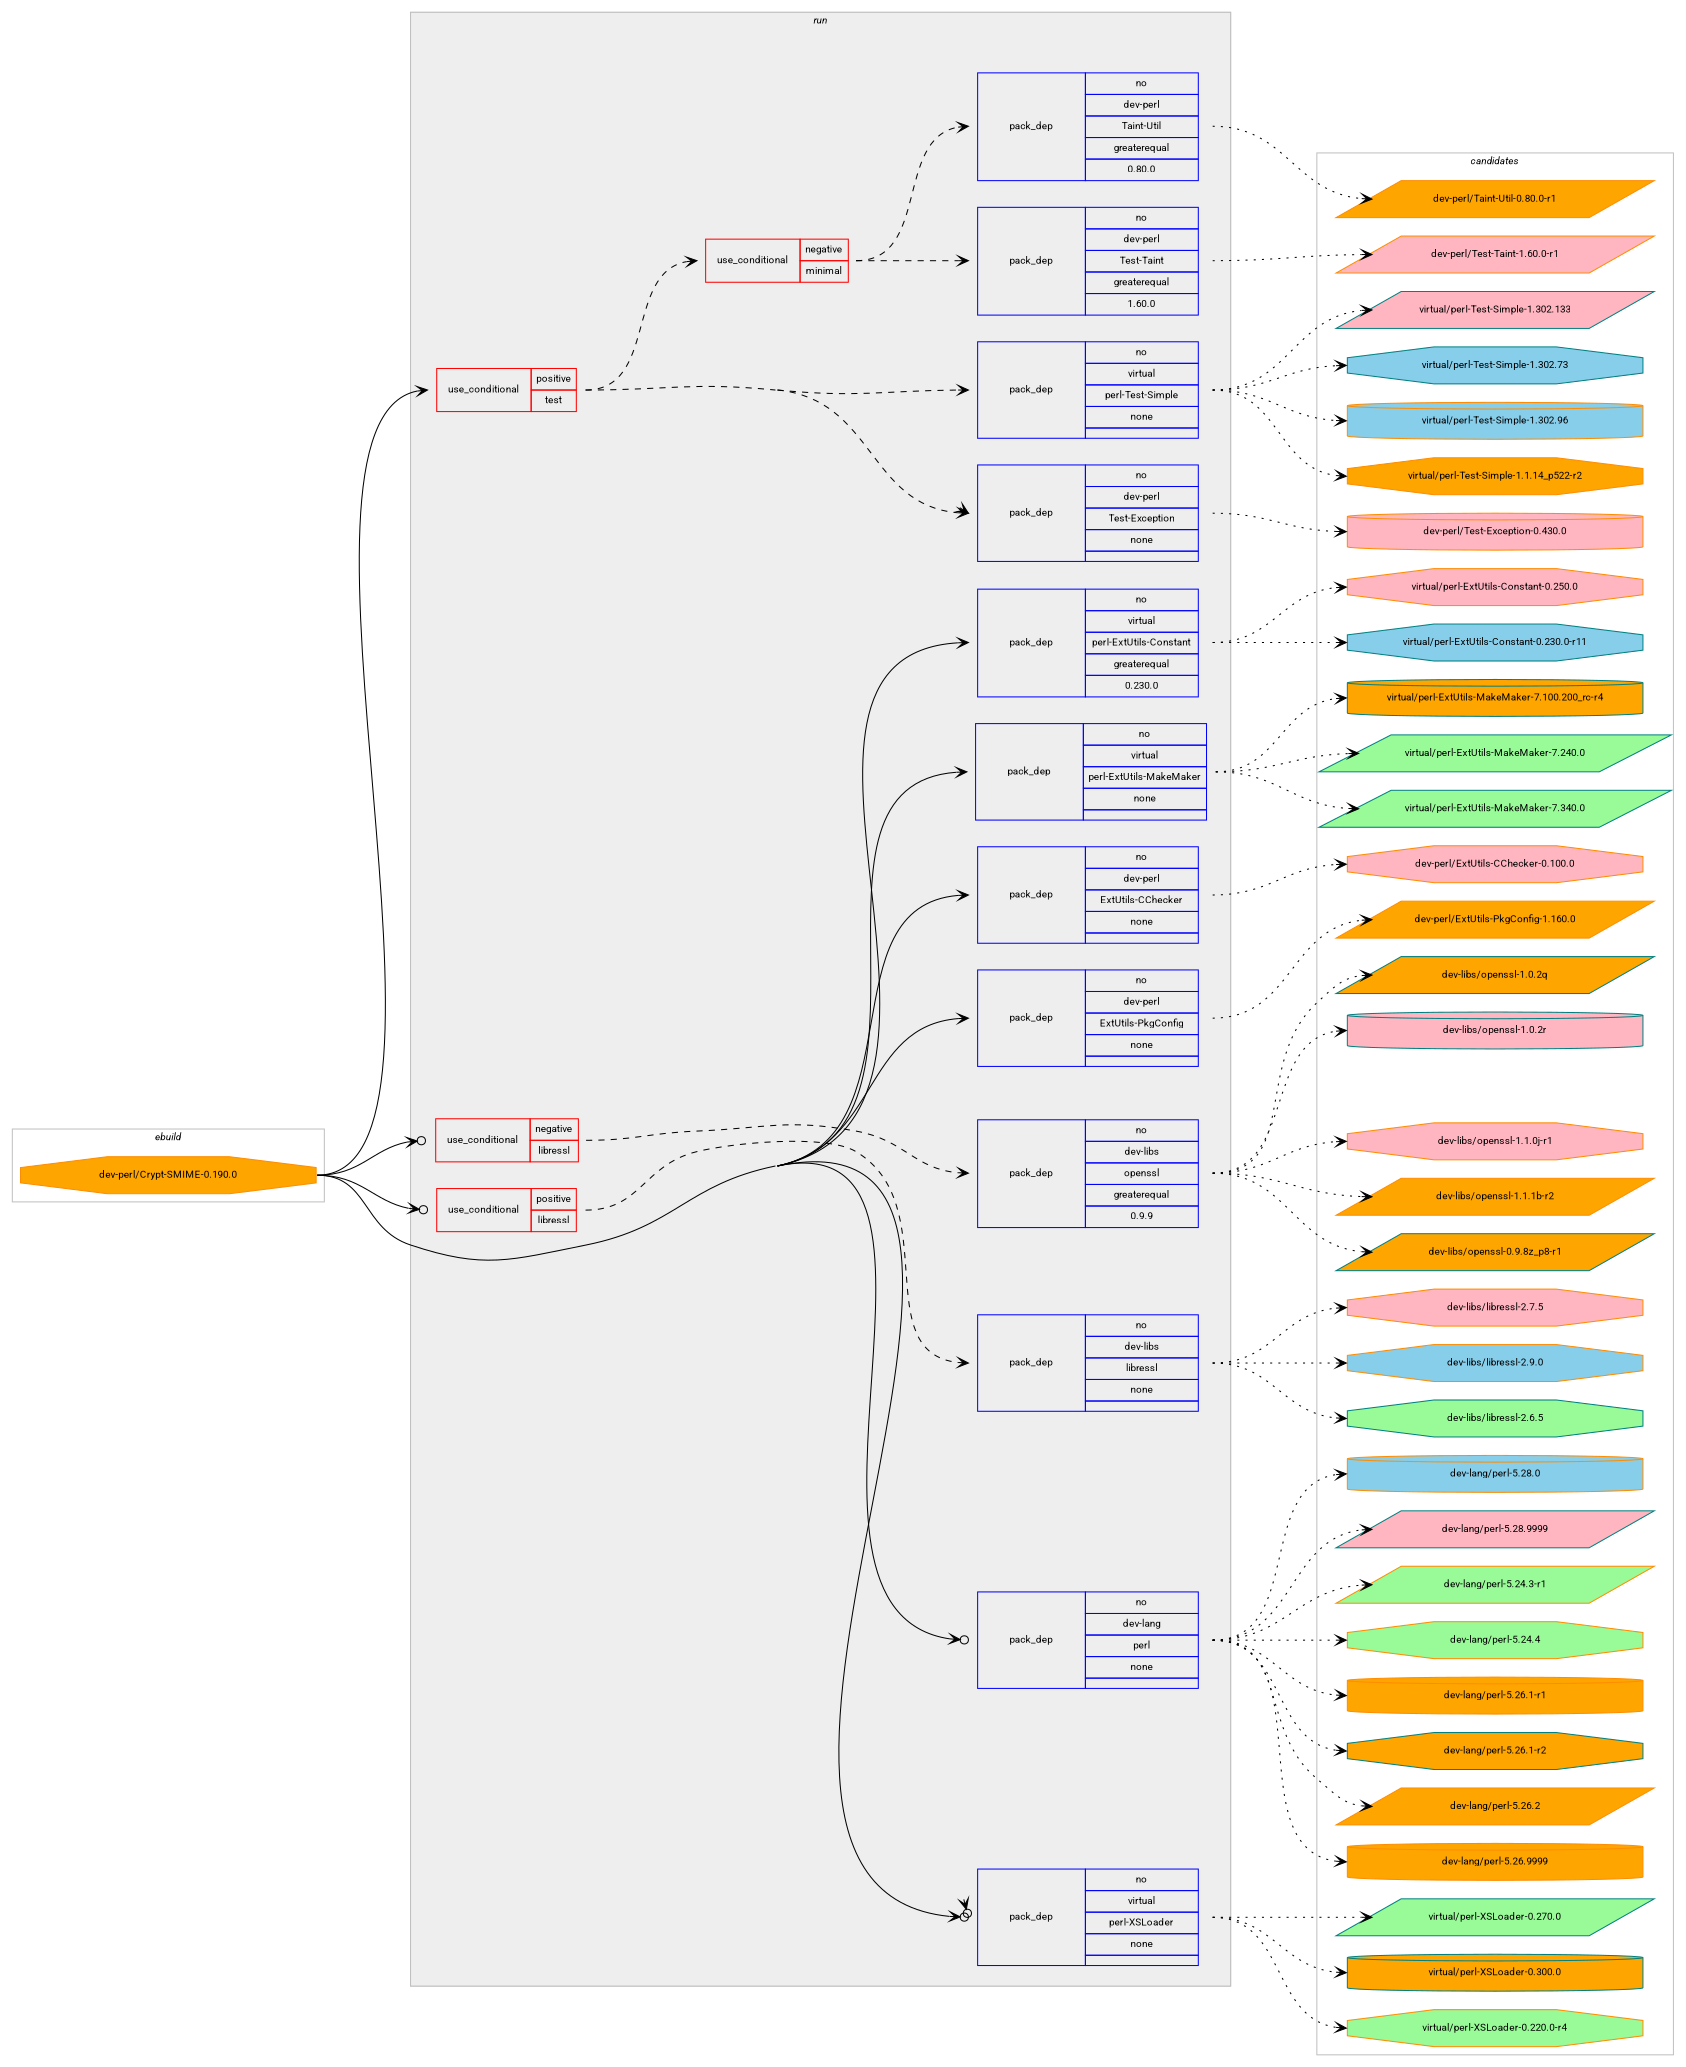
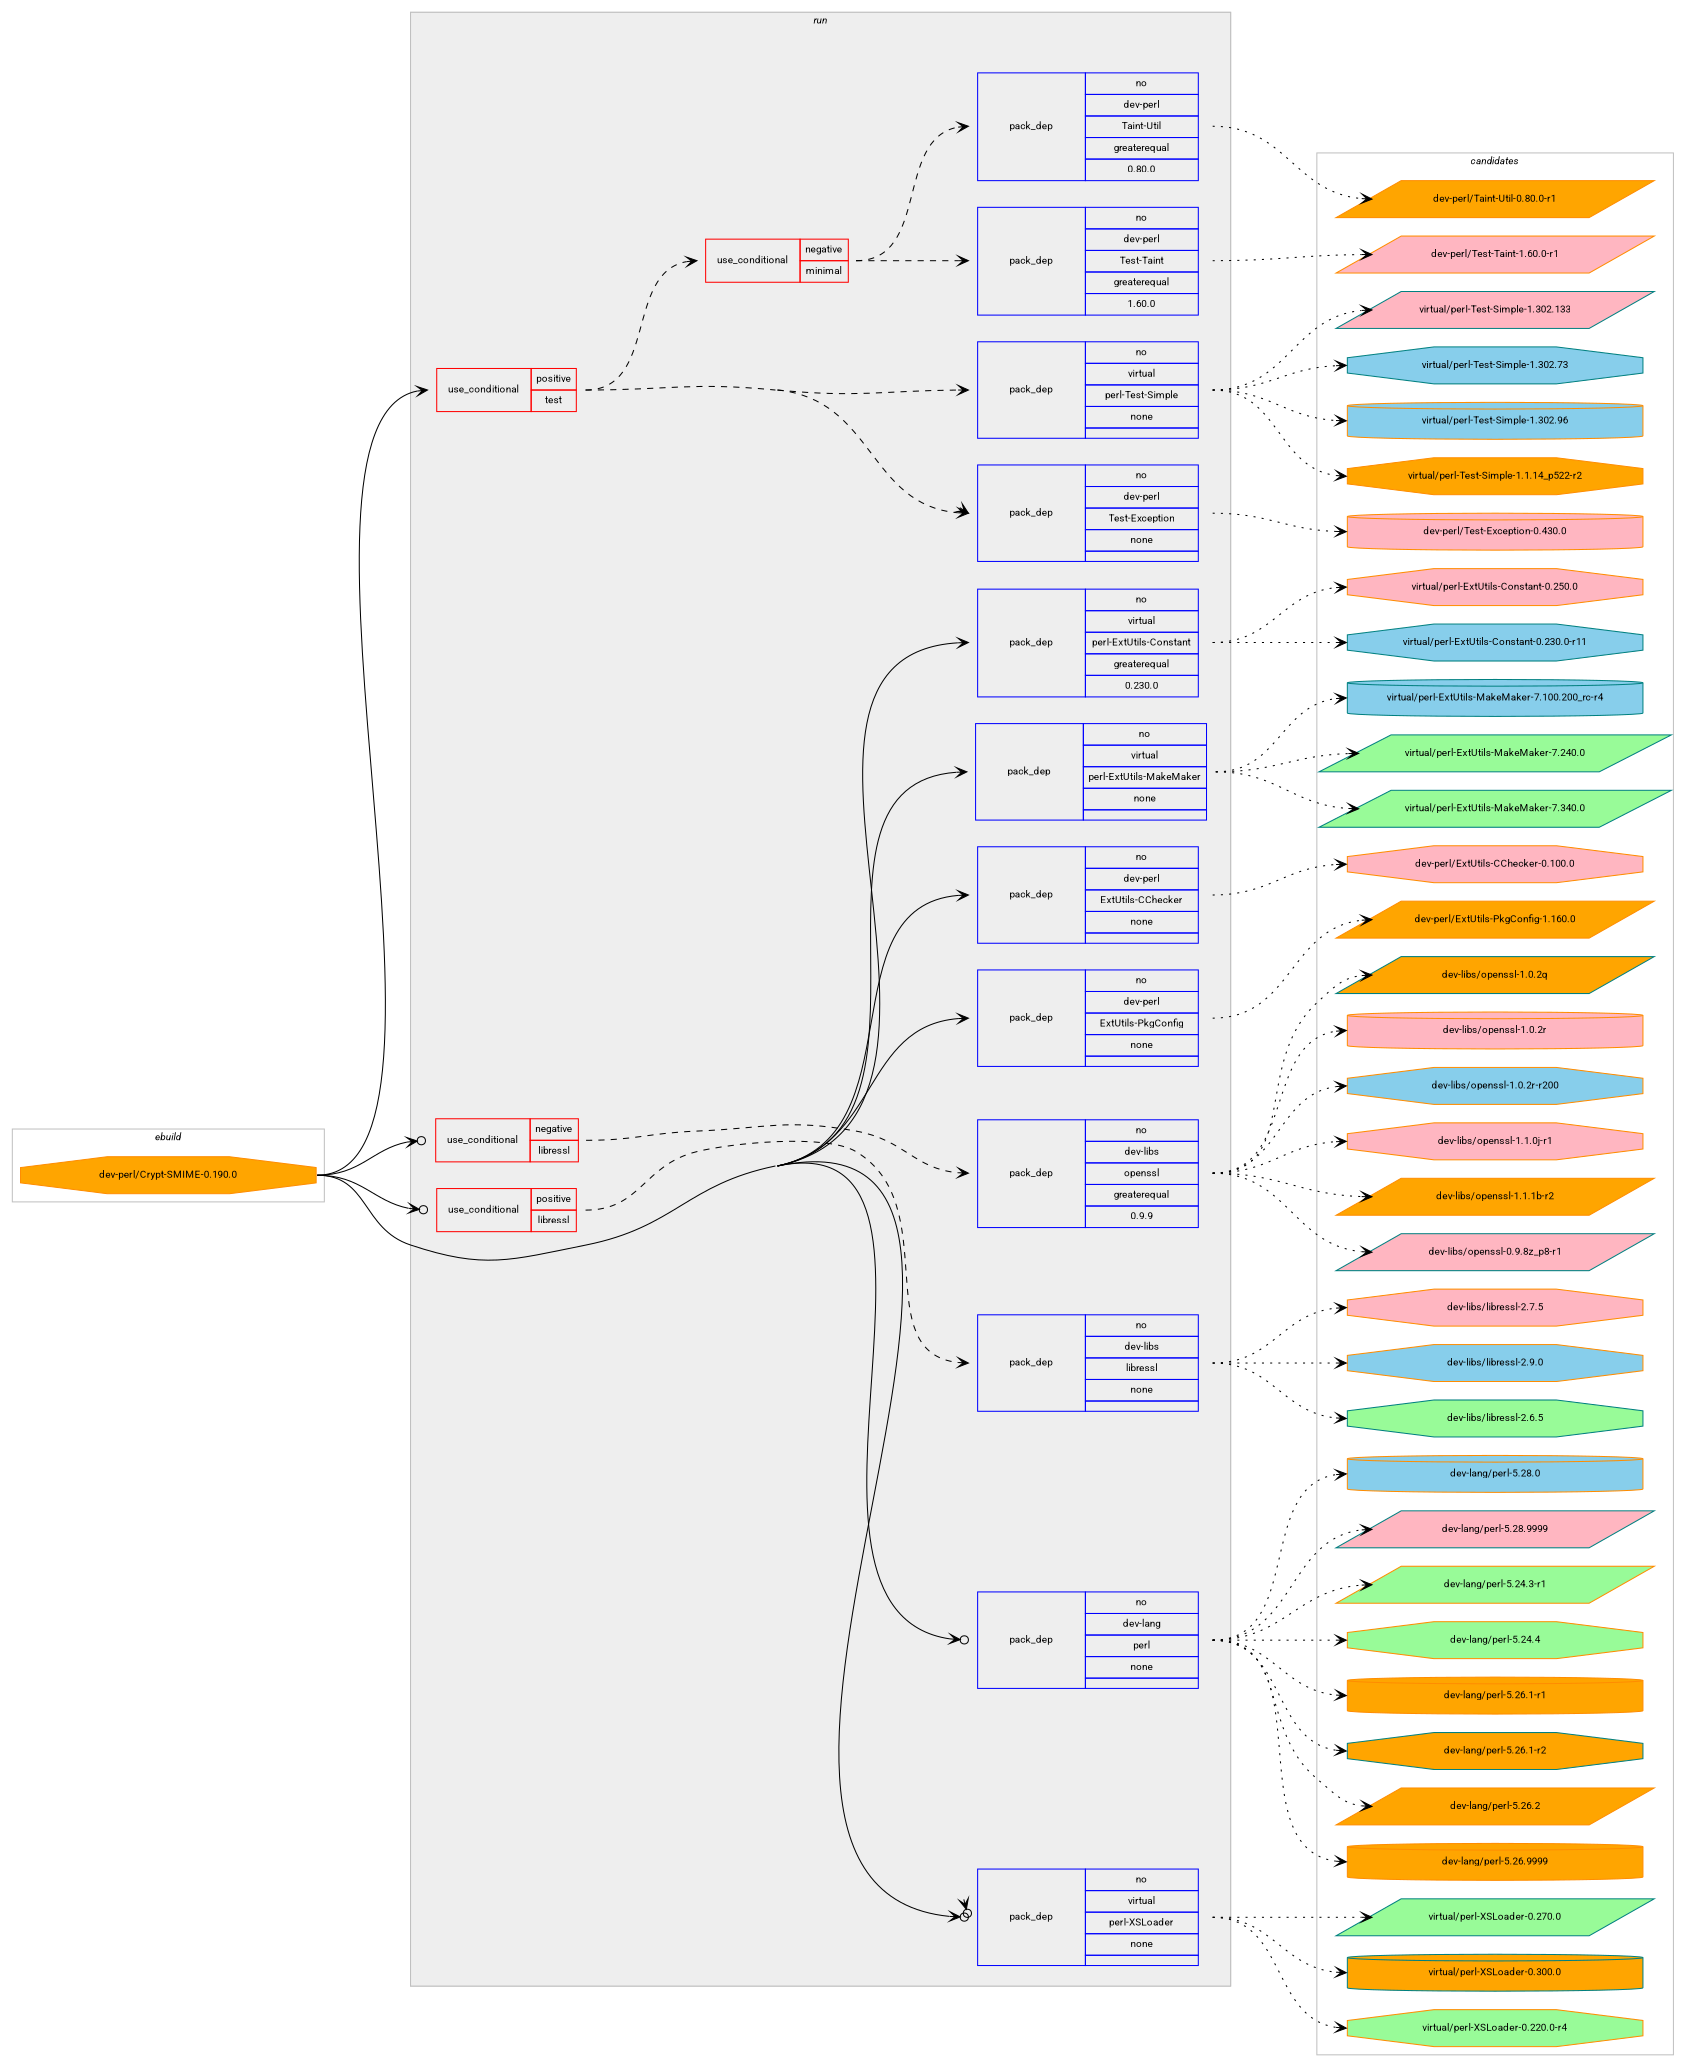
(1495, 698) -> (1495, 698)
(1495, 1030) -> (1495, 1030)
none -> (1495, 1086)
(1495, 1252) -> (1495, 1252)
